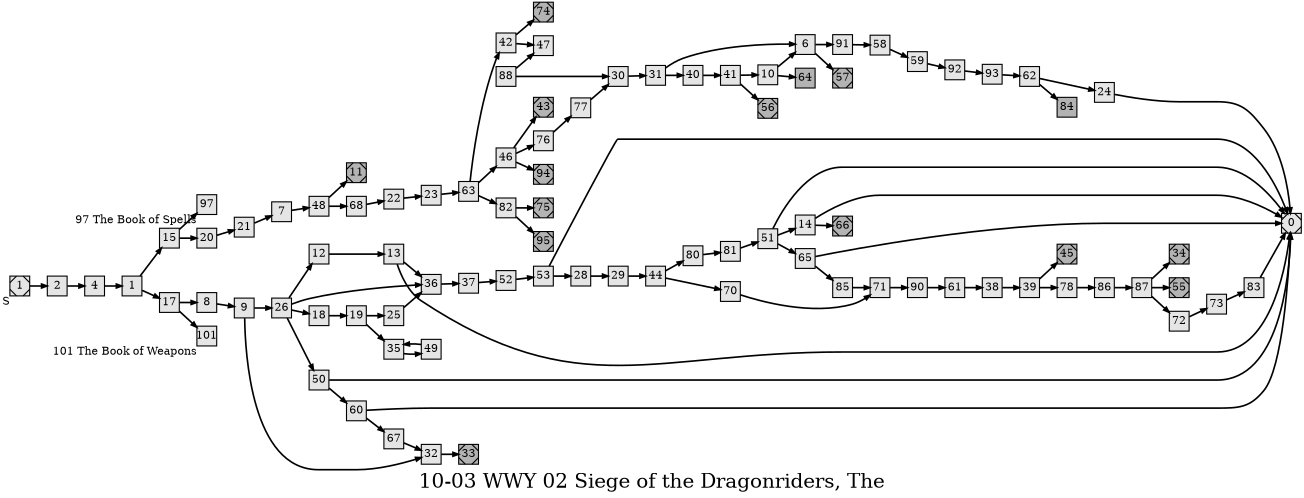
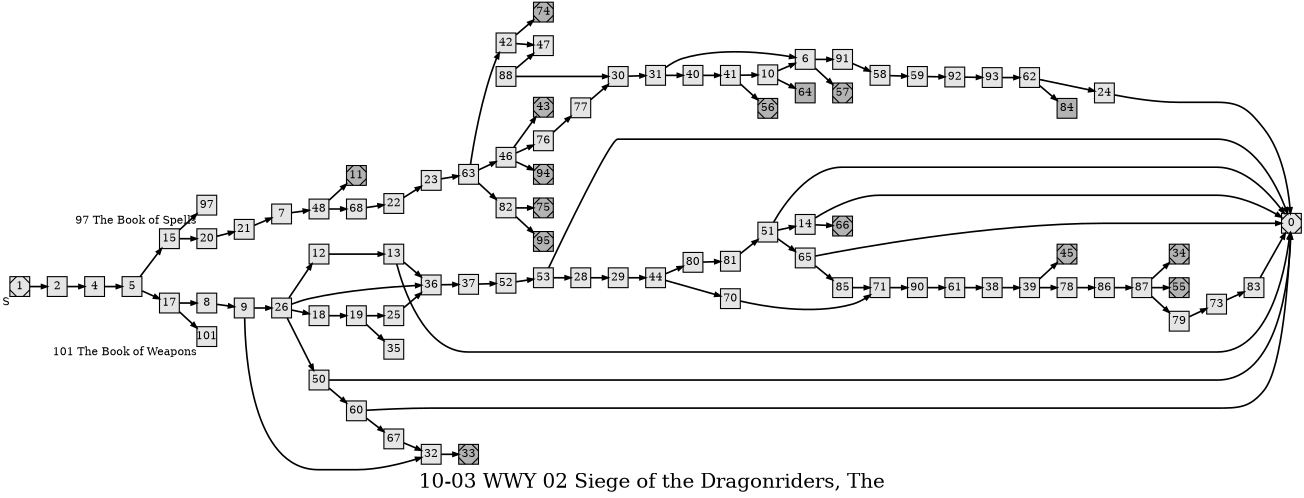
(132, 286) -> (132, 287)
(1179, 321) -> (1179, 321)
(431, 349) -> none
